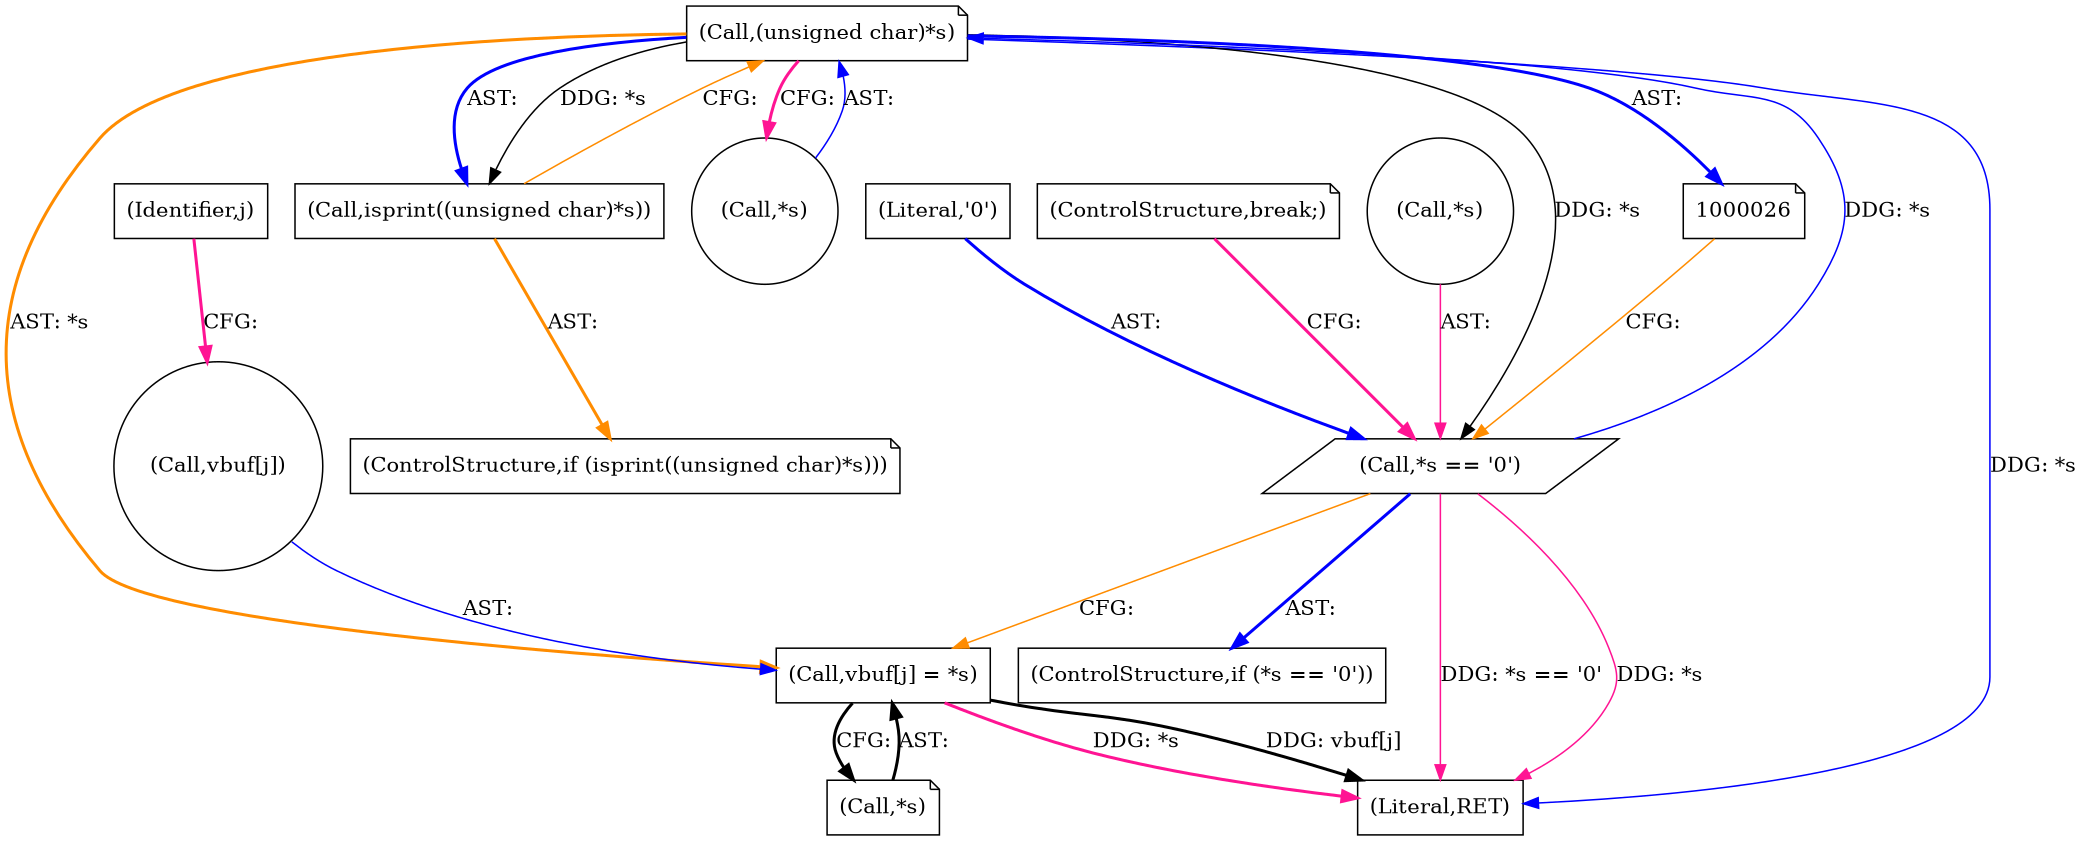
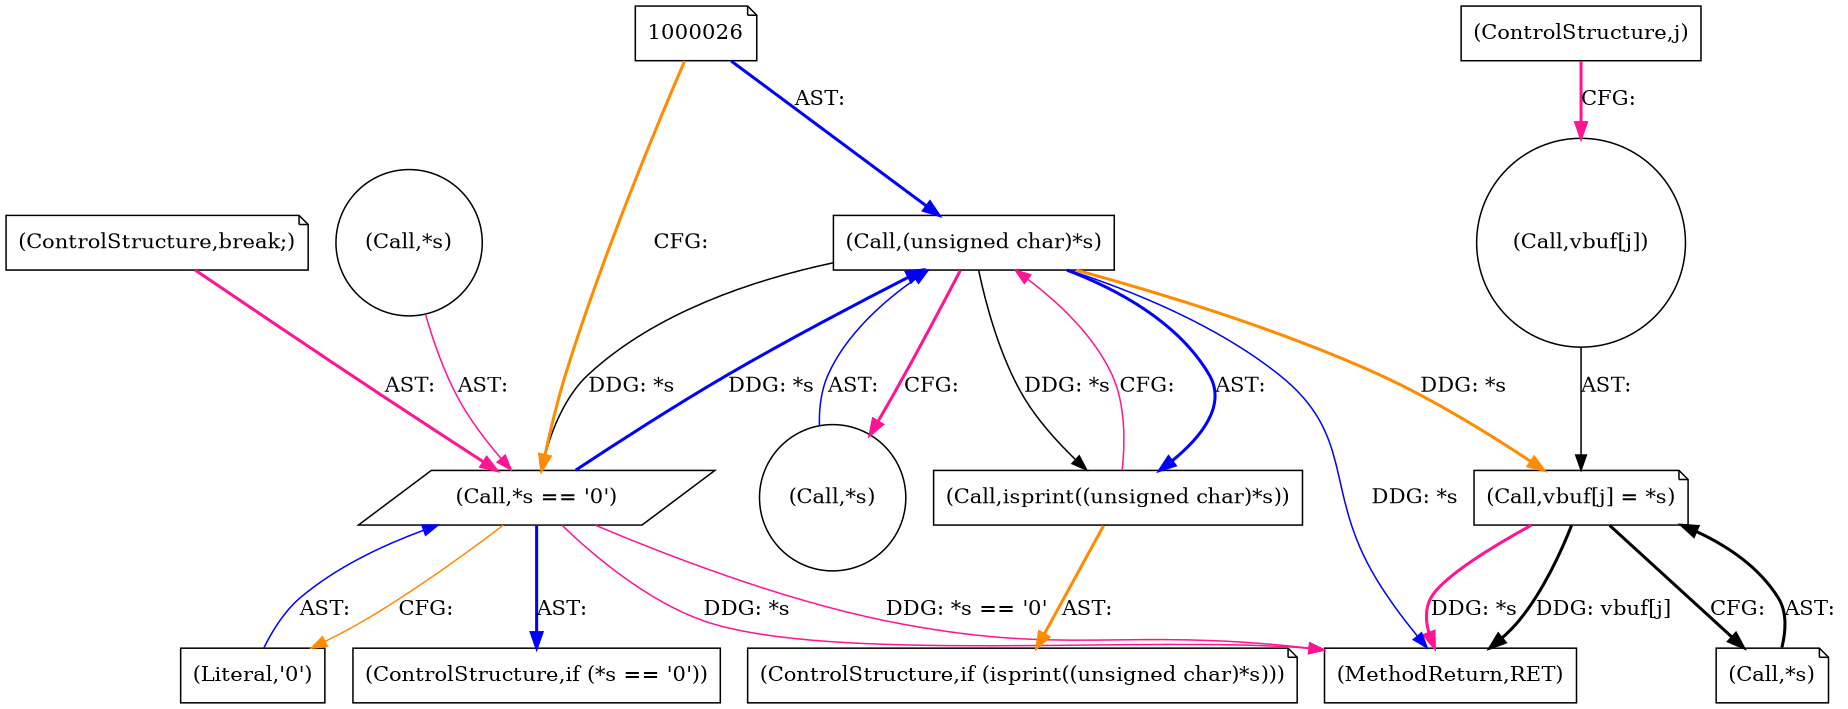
(827, 33) -> (974, 243)
(1546, 77) -> (829, 133)
(1699, 89) -> (739, 368)
(635, 122) -> (1105, 361)
(191, 211) -> (1581, 33)
(50, 323) -> (1464, 386)
(1338, 323) -> (414, 386)
(1601, 335) -> (607, 255)
(1149, 351) -> (332, 575)
(1169, 568) -> (417, 587)
(518, 633) -> (1581, 401)
(883, 676) -> (1581, 498)
(1440, 808) -> (1451, 676)
